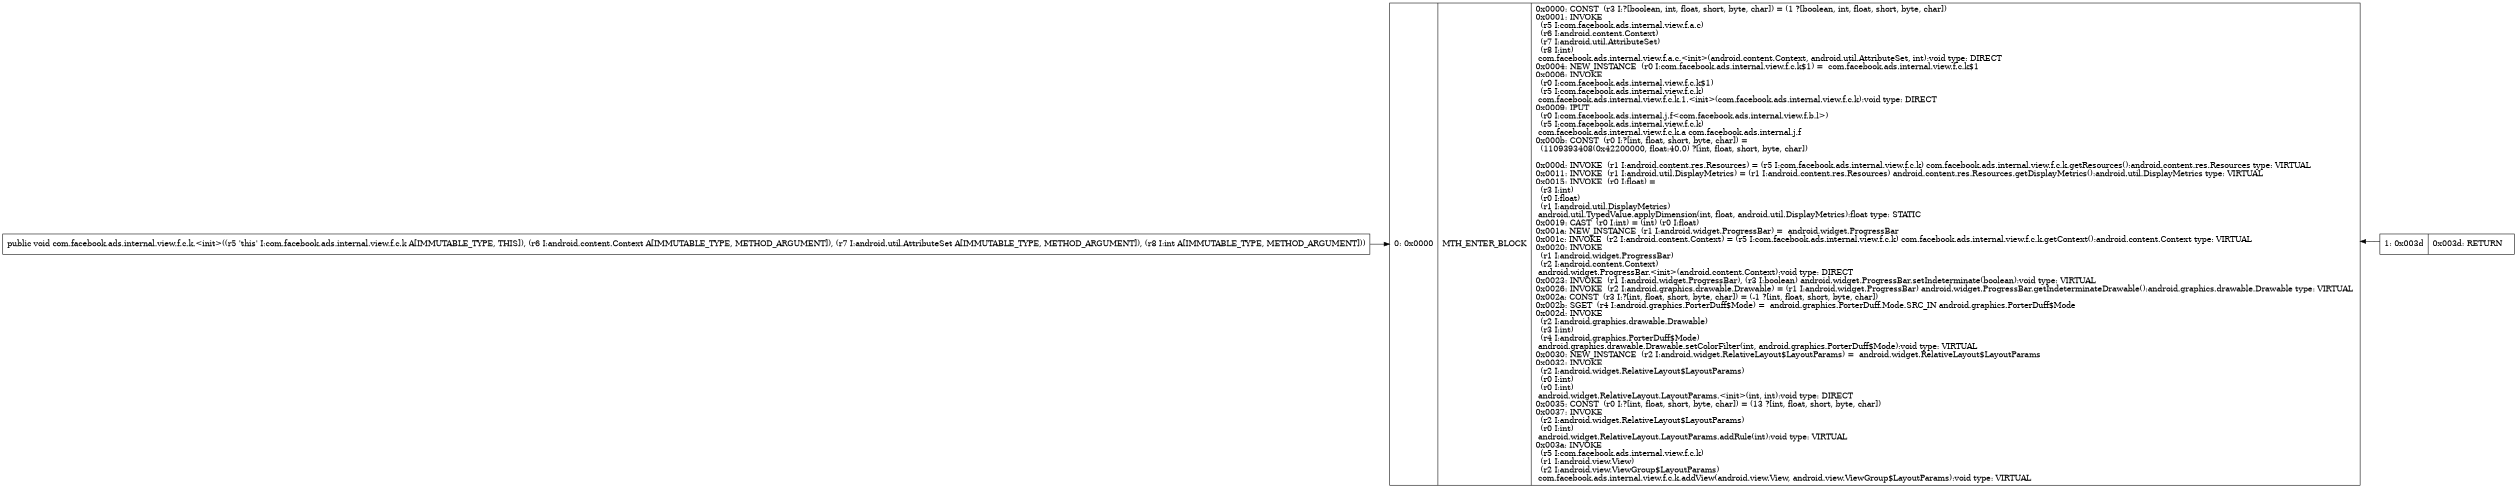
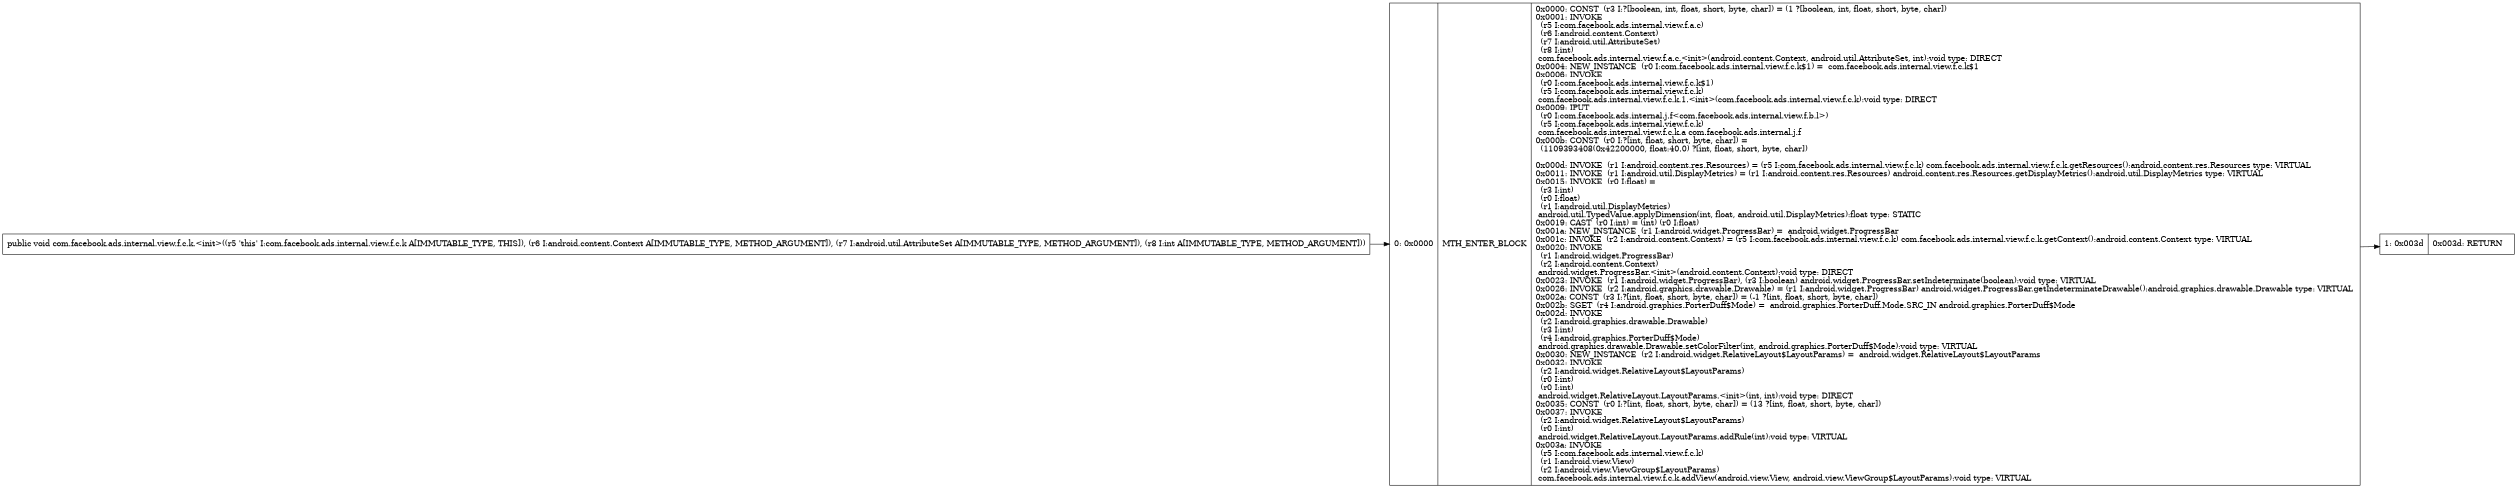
(2373, 242) -> (2367, 247)
